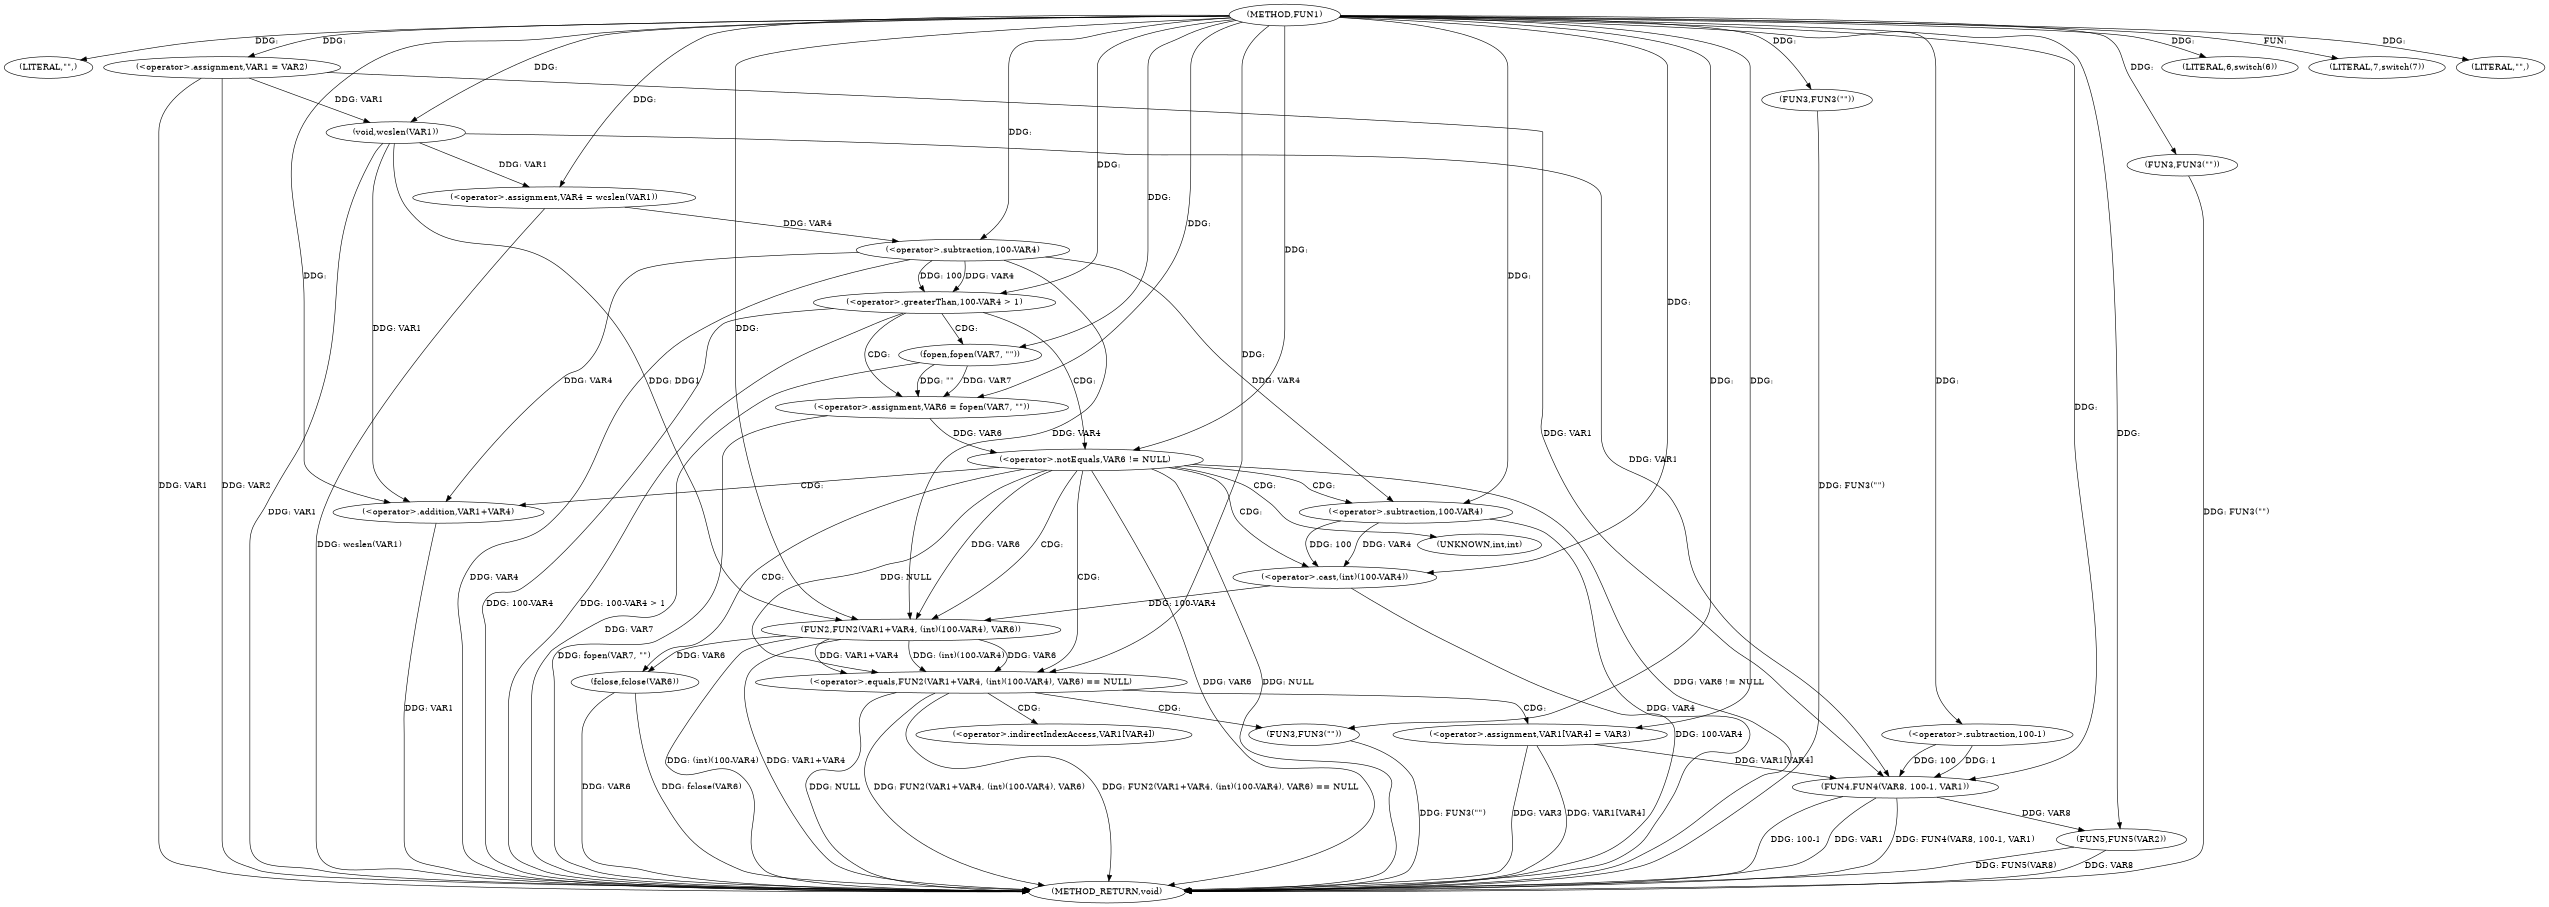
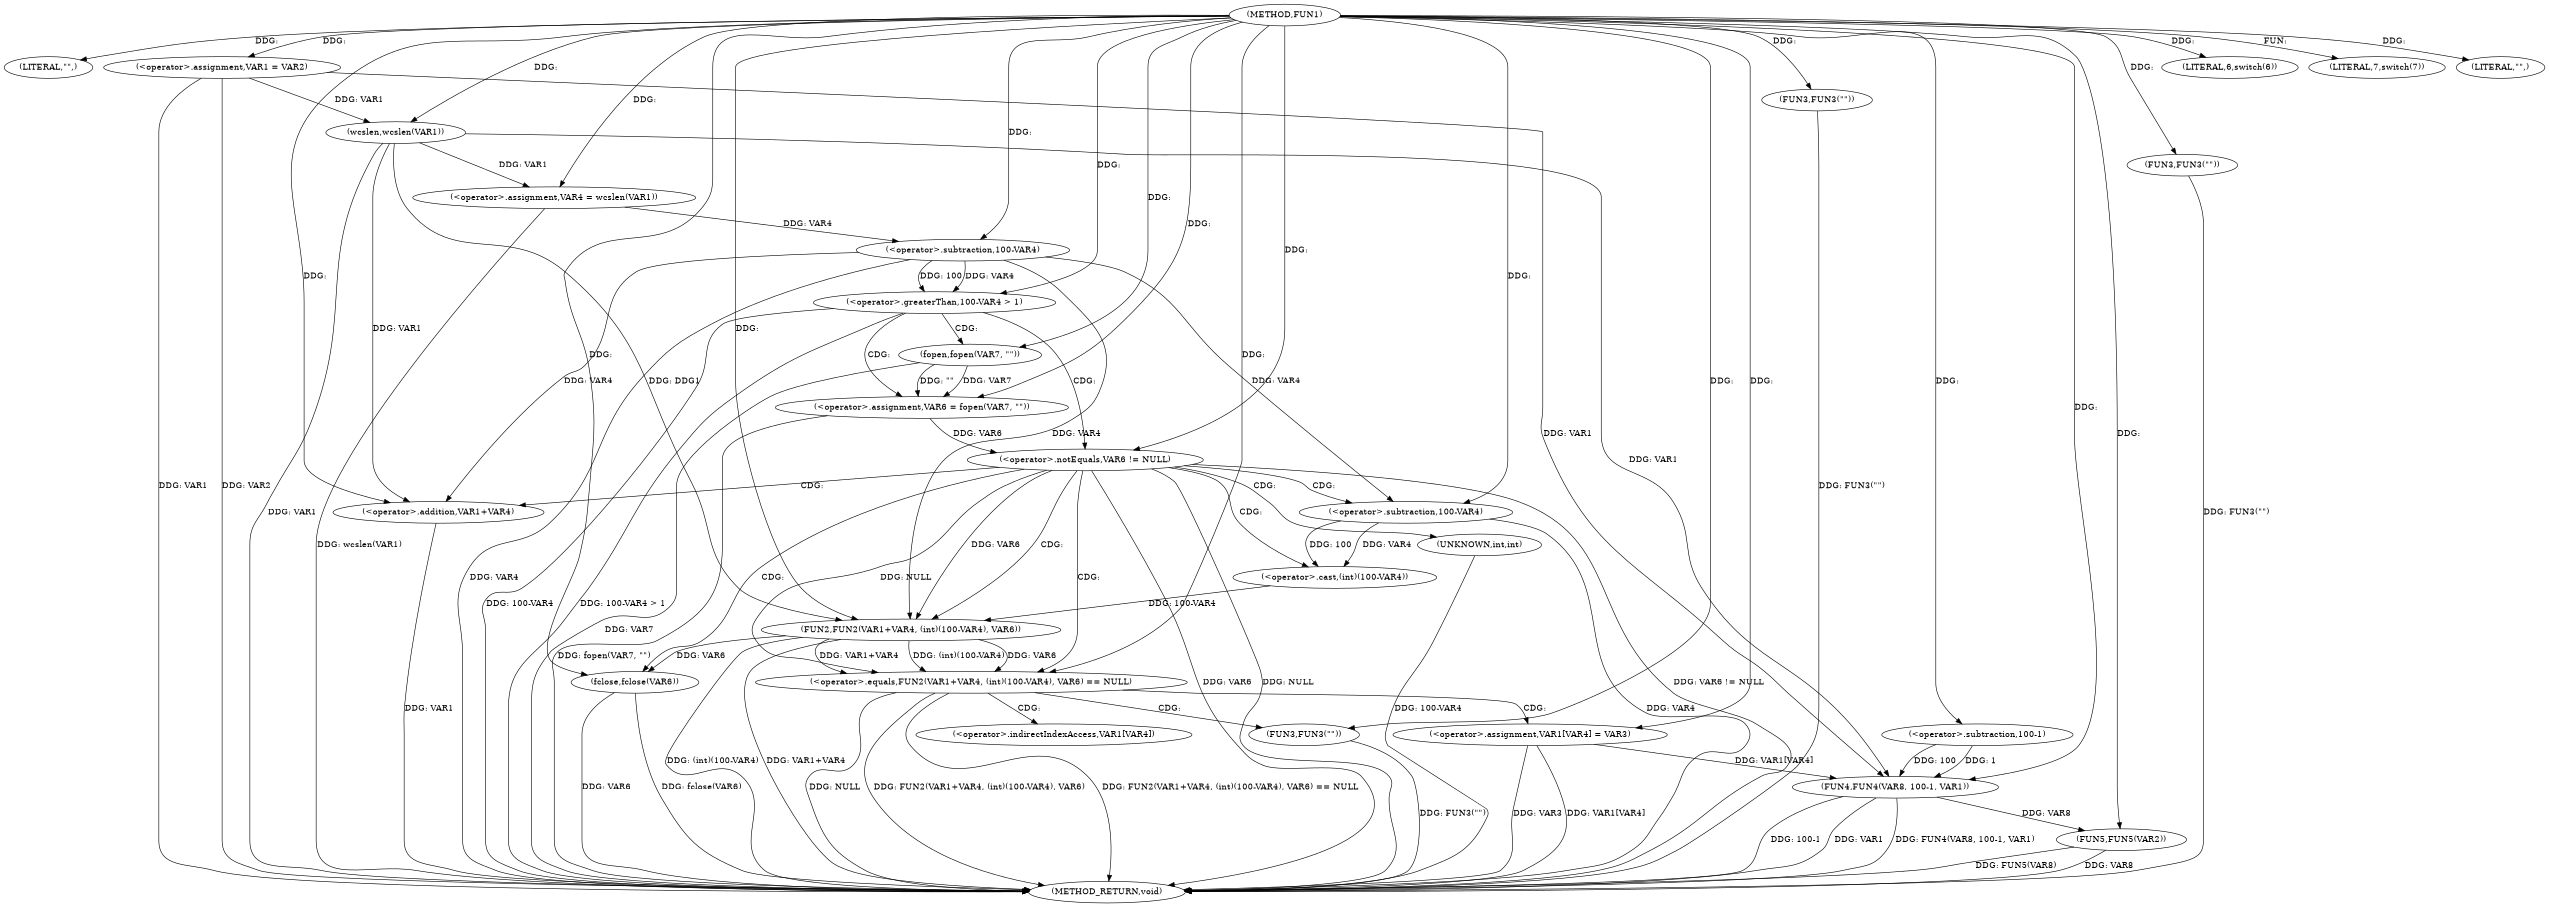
(396, 133) -> (396, 133)
(1668, 233) -> (713, 166)
(1641, 825) -> (1486, 808)
